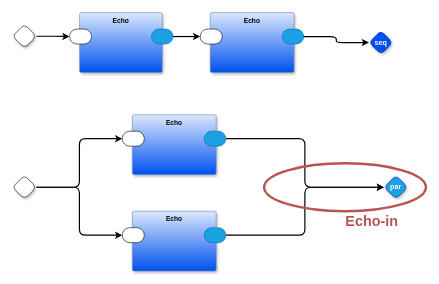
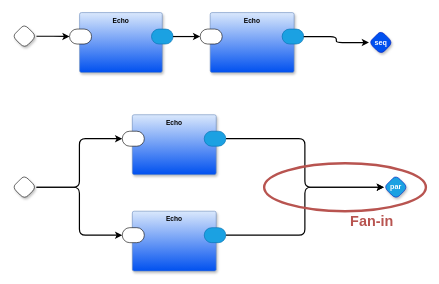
(372, 222) -> (372, 222)
